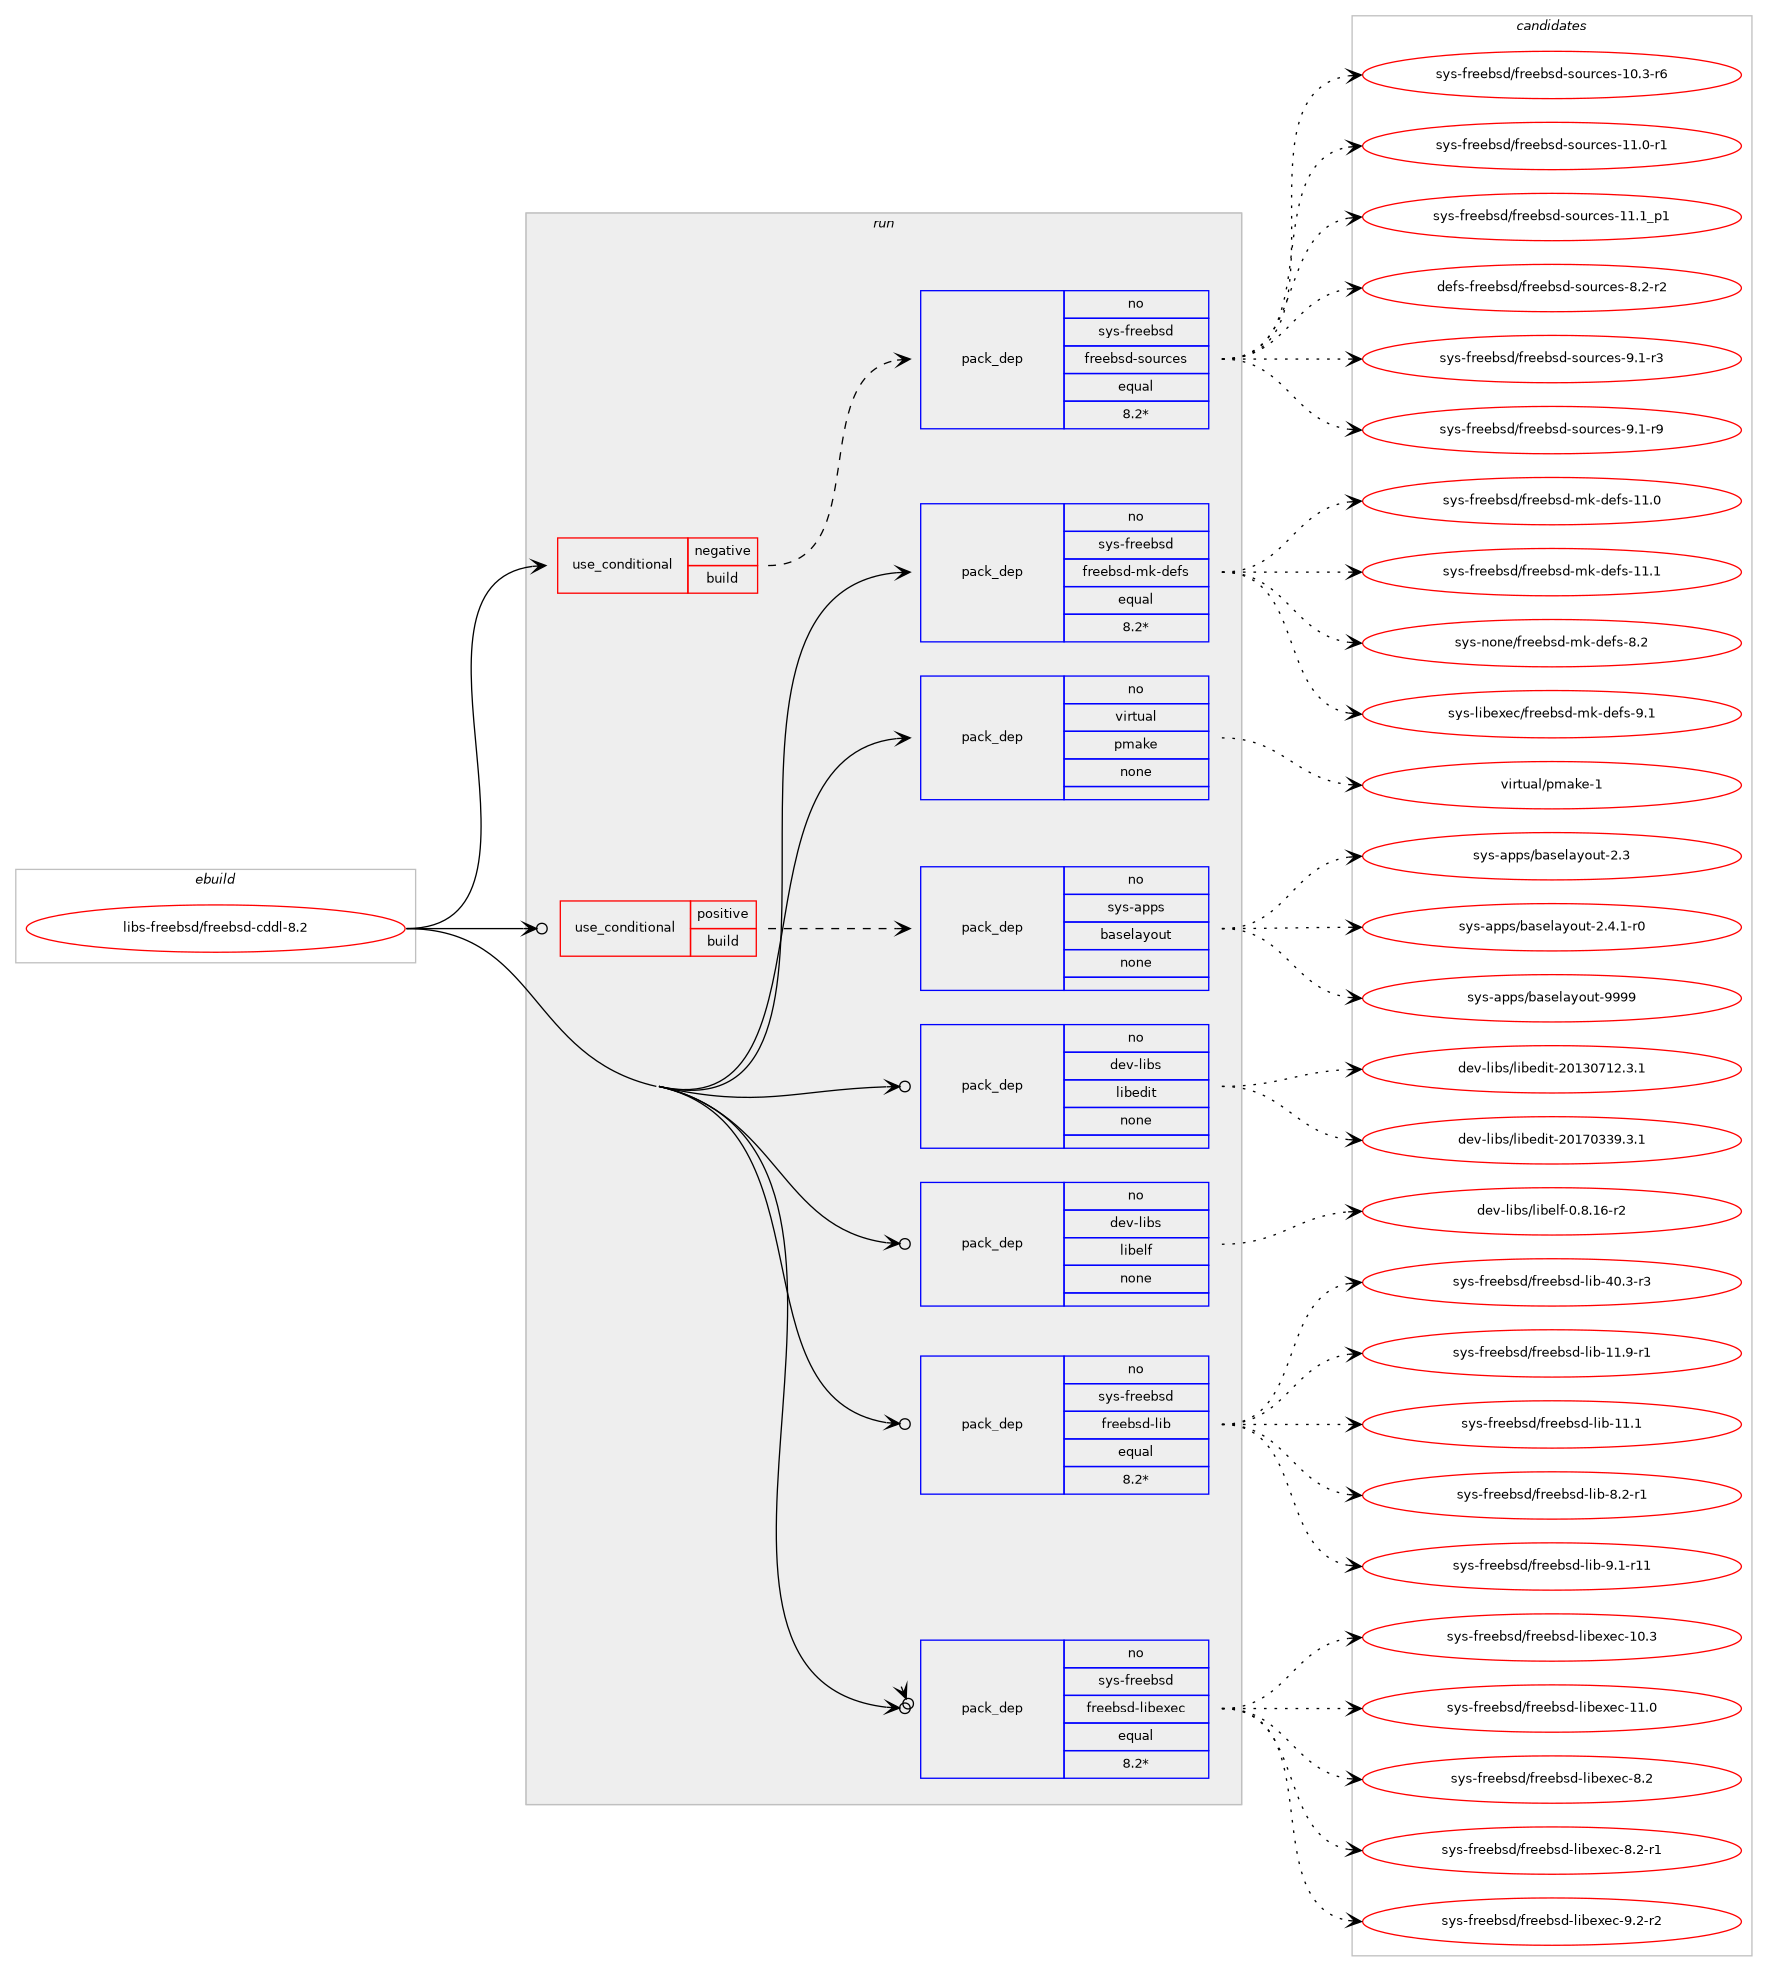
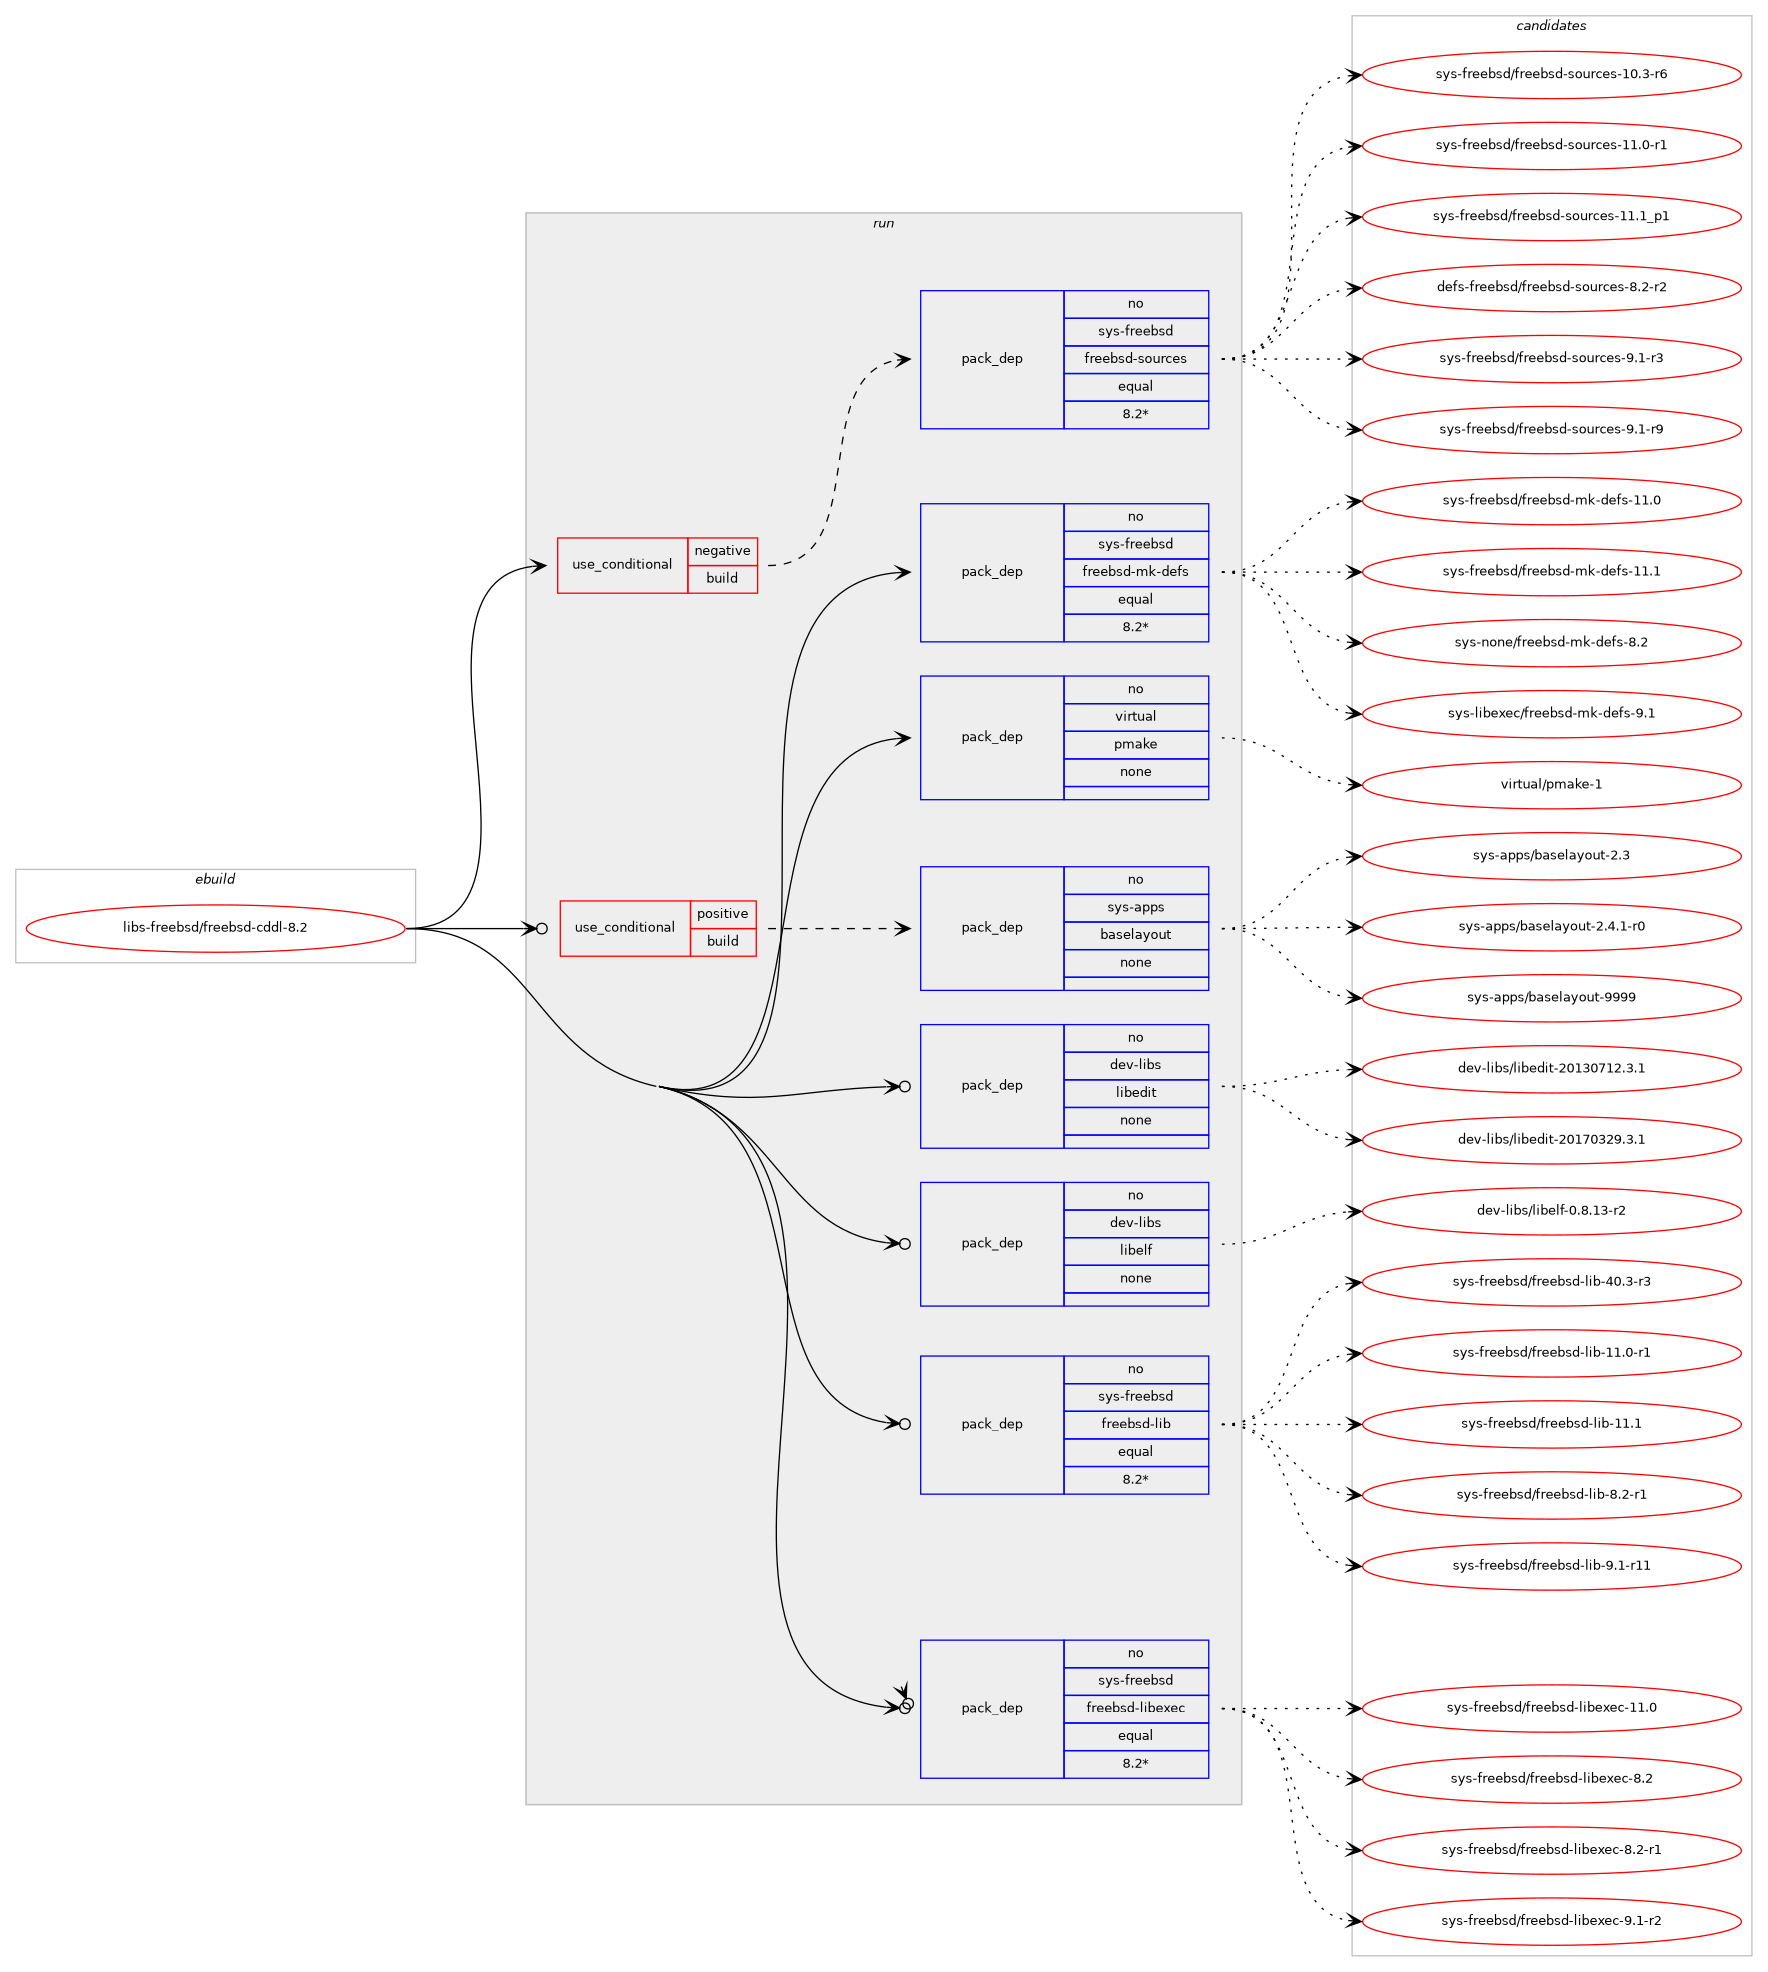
(1552, 1140) -> (1552, 1140)
(1552, 1211) -> (1552, 1211)
(1552, 1353) -> (1552, 1353)
(1552, 1638) -> none
(1552, 1922) -> (1552, 1922)
